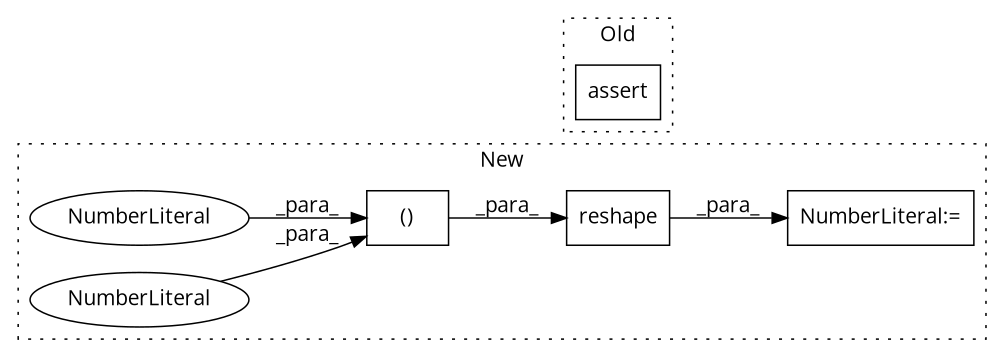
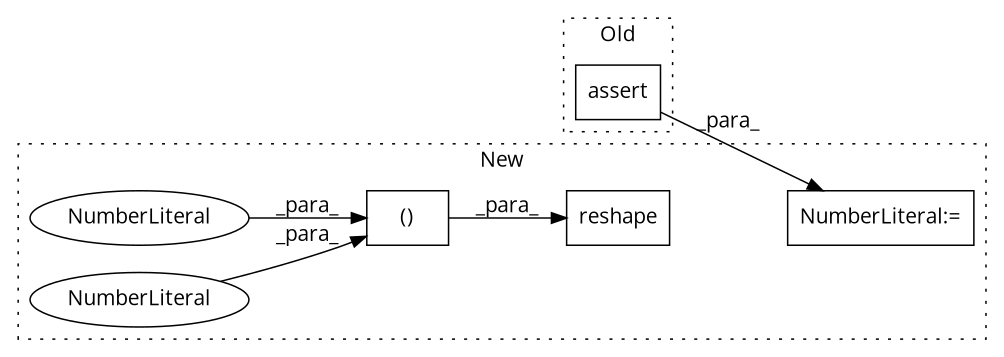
(721, 218) -> (746, 154)
